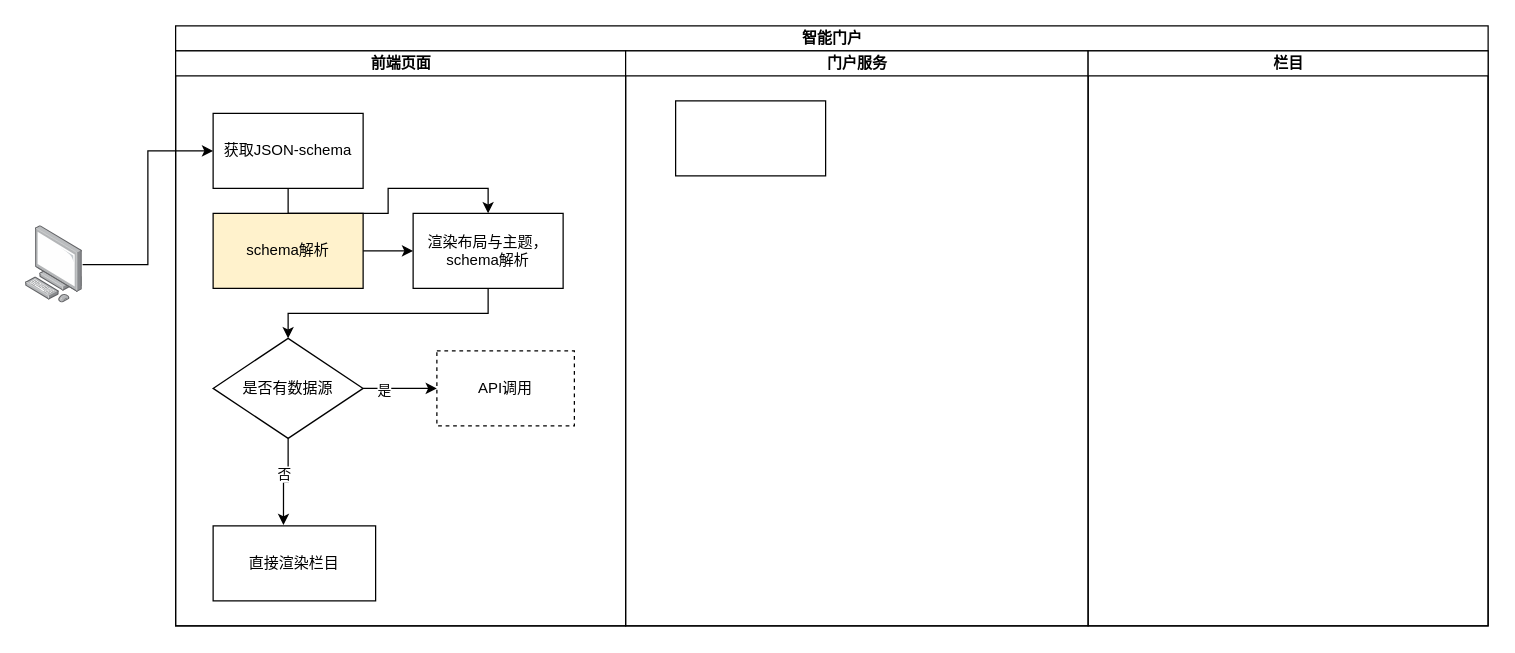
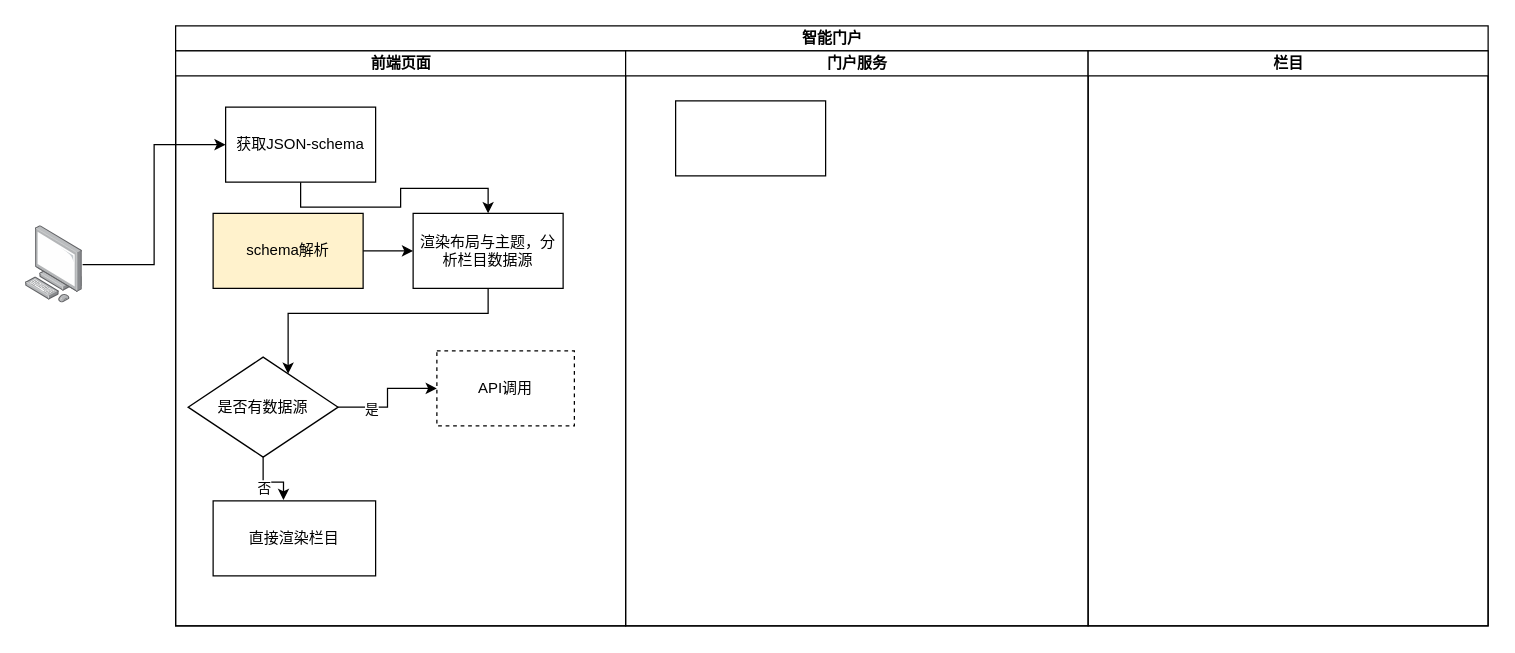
(288, 151) -> (301, 144)
(488, 251) -> (488, 251)
(288, 388) -> (263, 407)
(294, 563) -> (294, 538)
